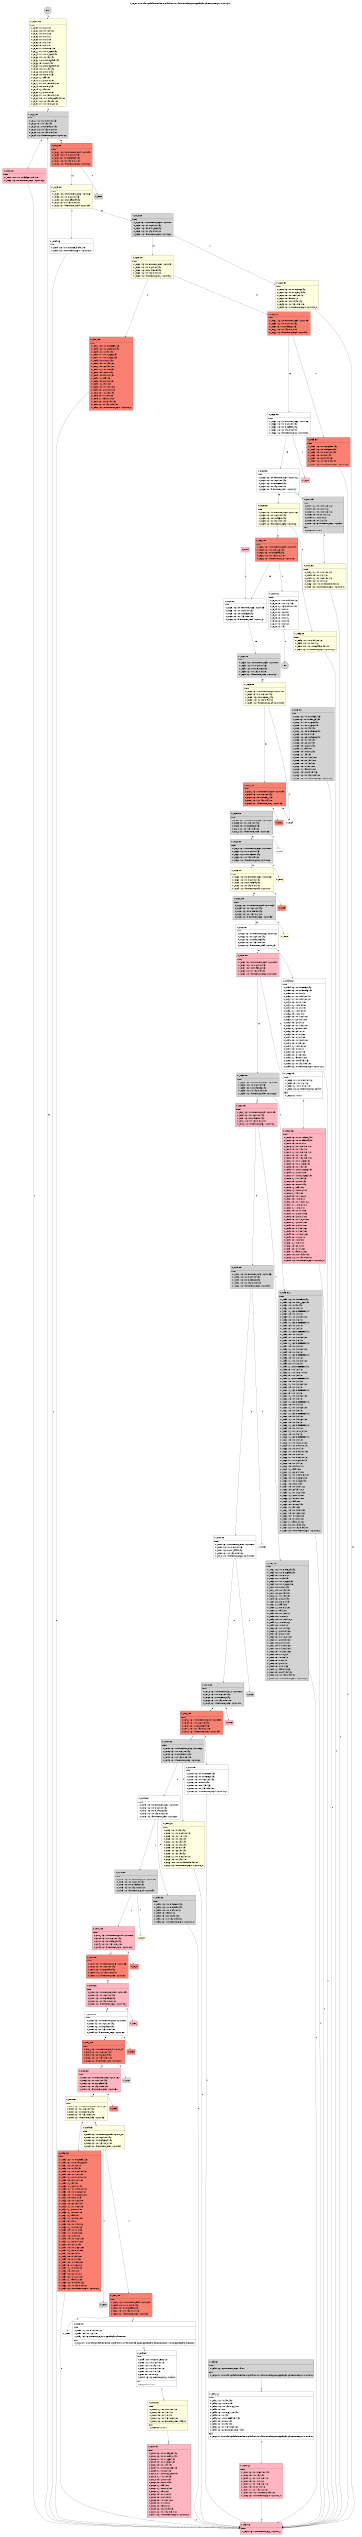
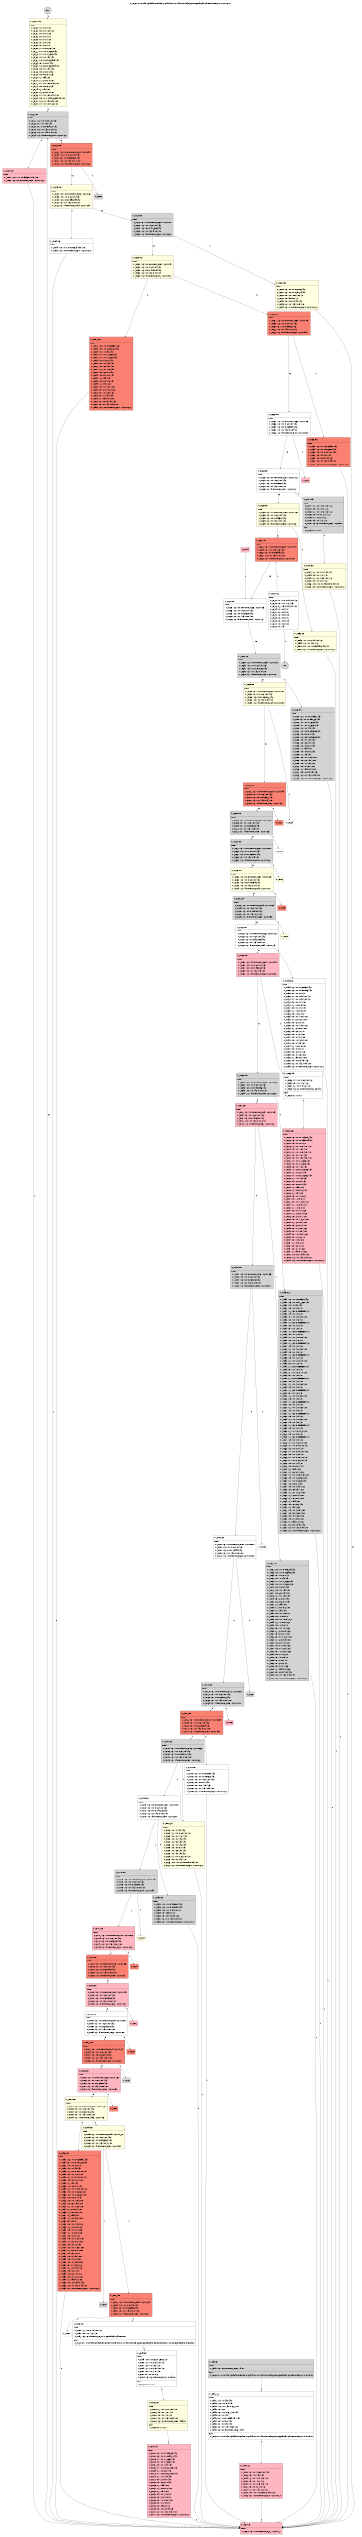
(281, 576) -> (276, 577)
none -> (293, 691)
(285, 812) -> (258, 808)
